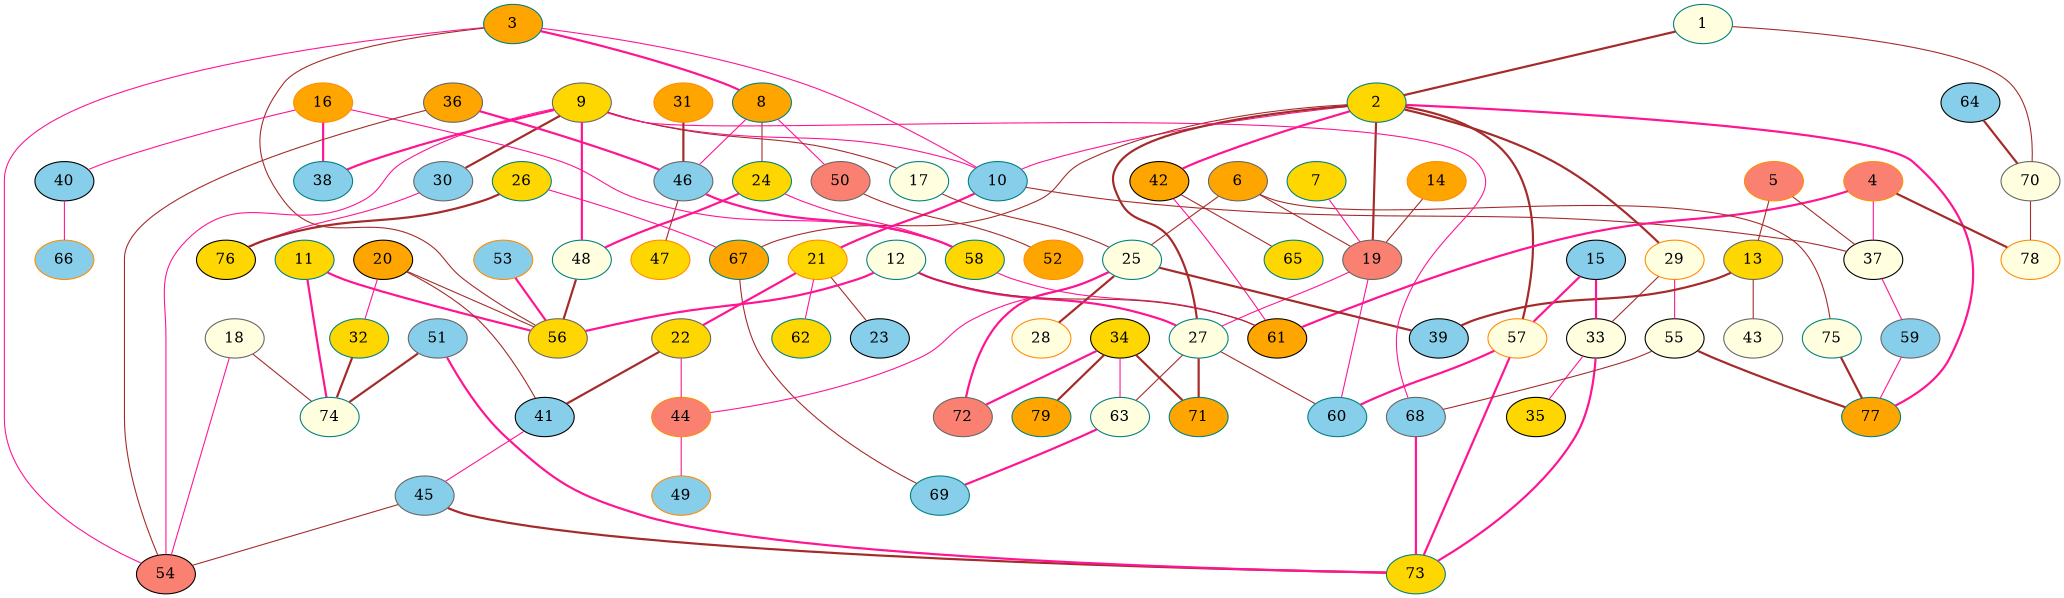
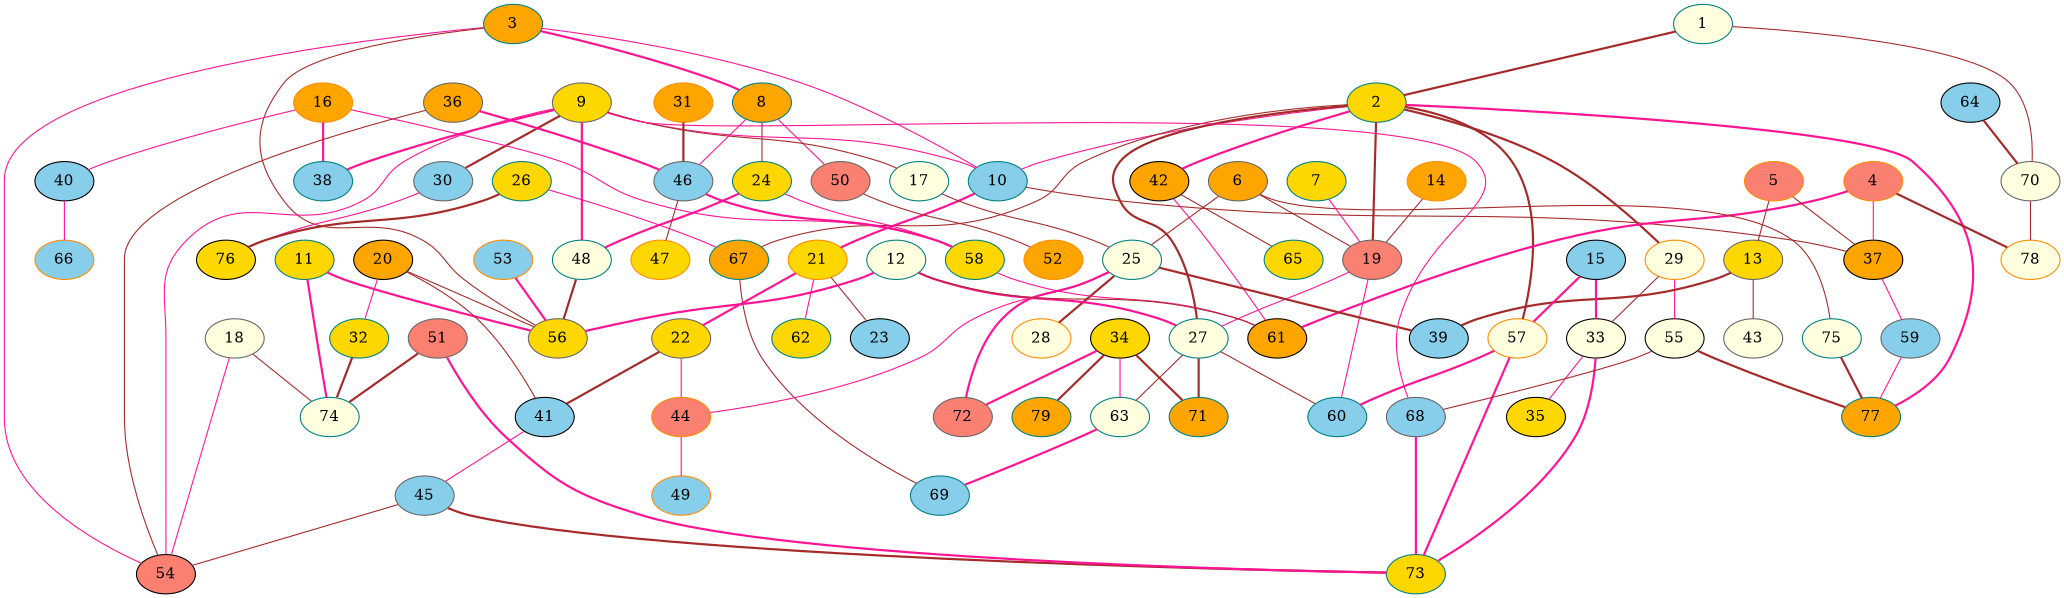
(1873, 260) -> (1873, 260)
(438, 338) -> (438, 338)
